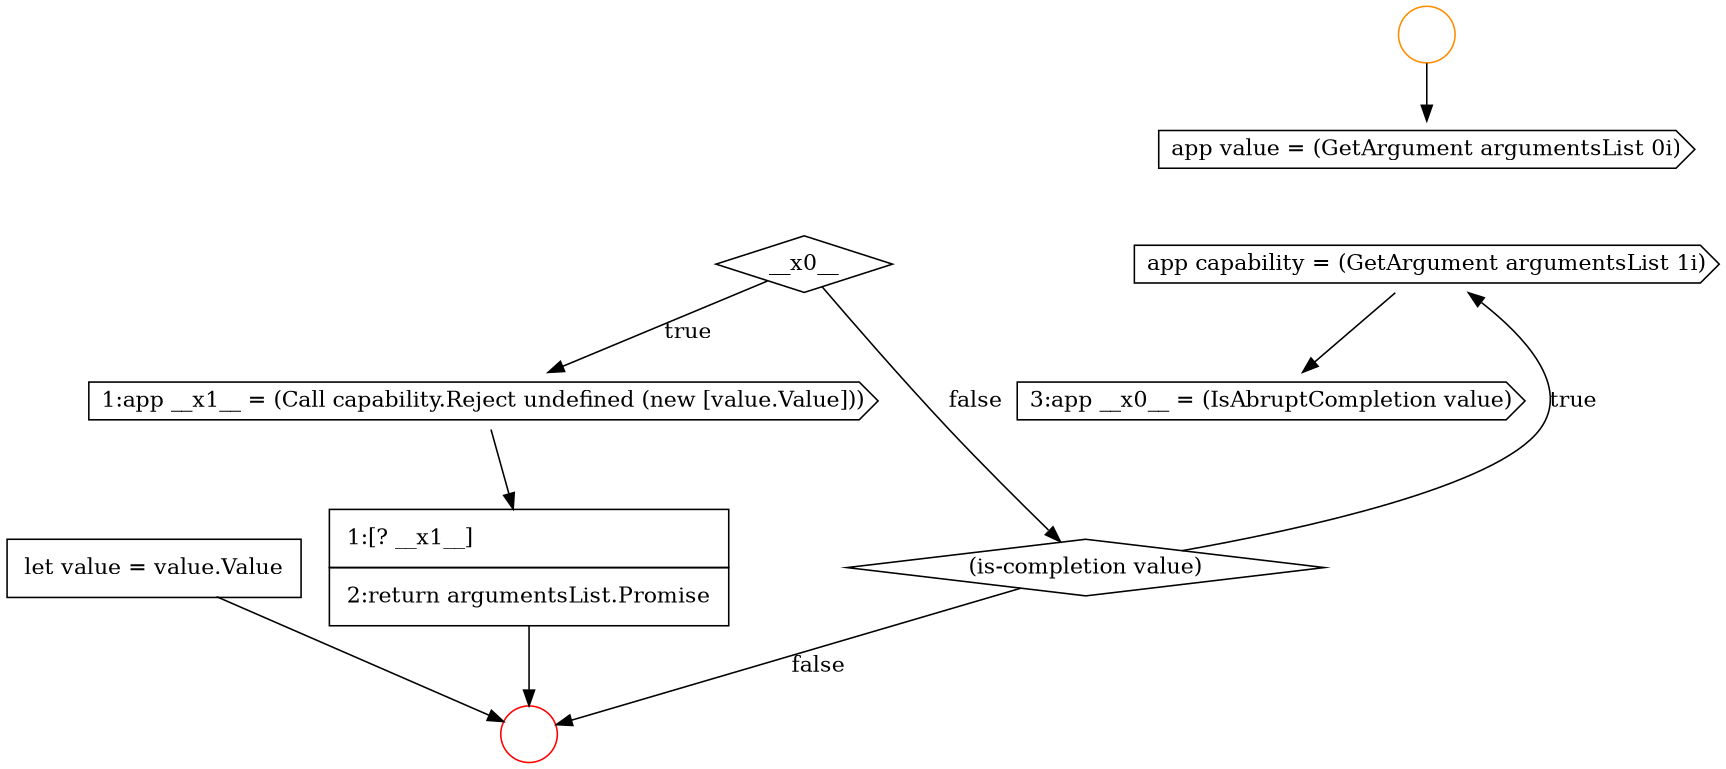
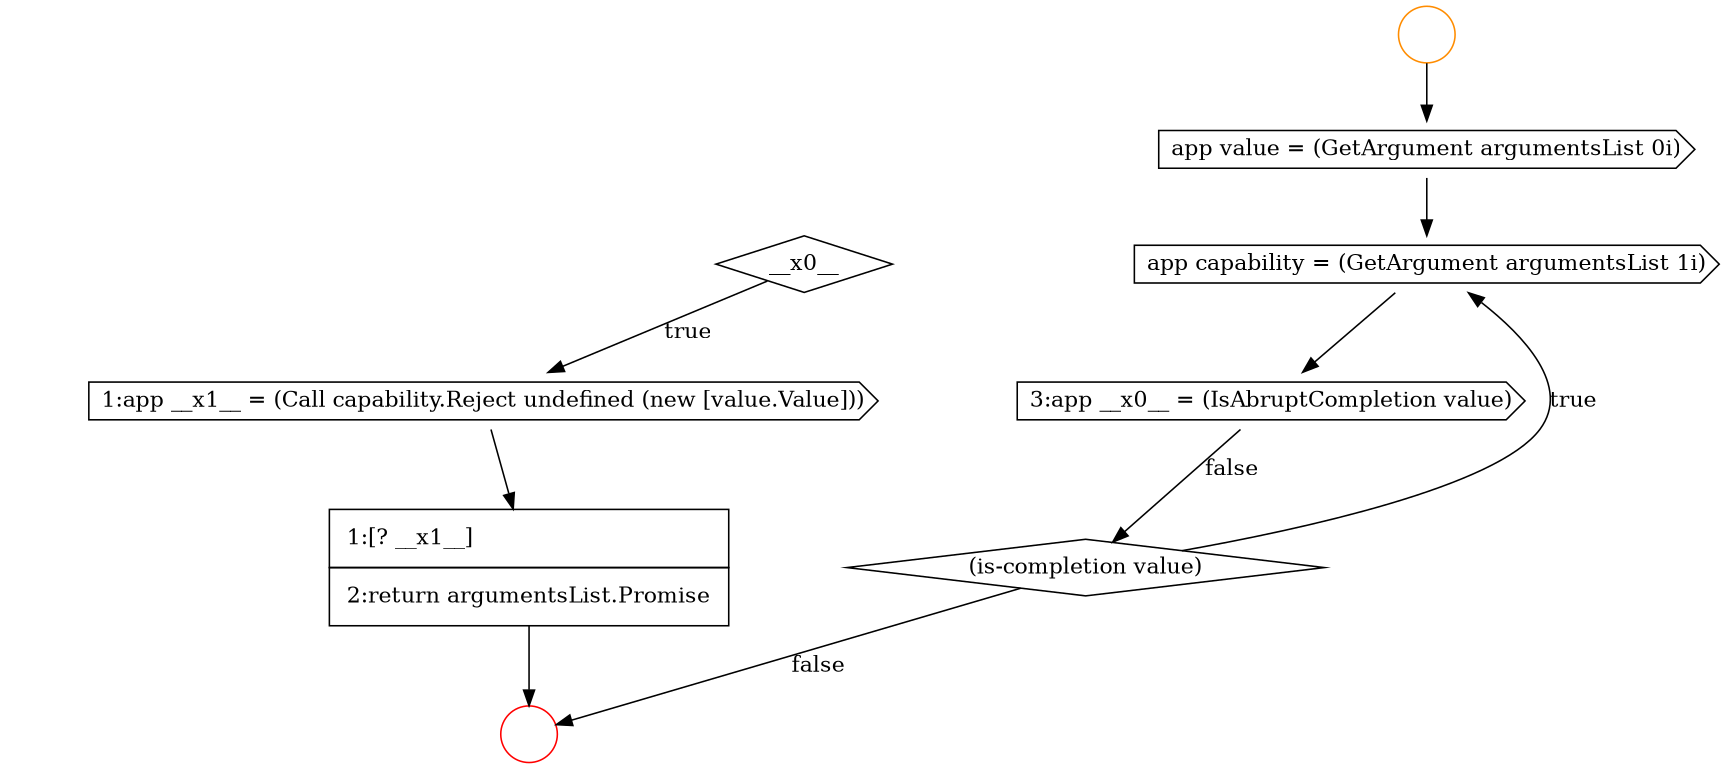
none -> (1427, 199)
(932, 411) -> (1183, 481)
(153, 568) -> none
